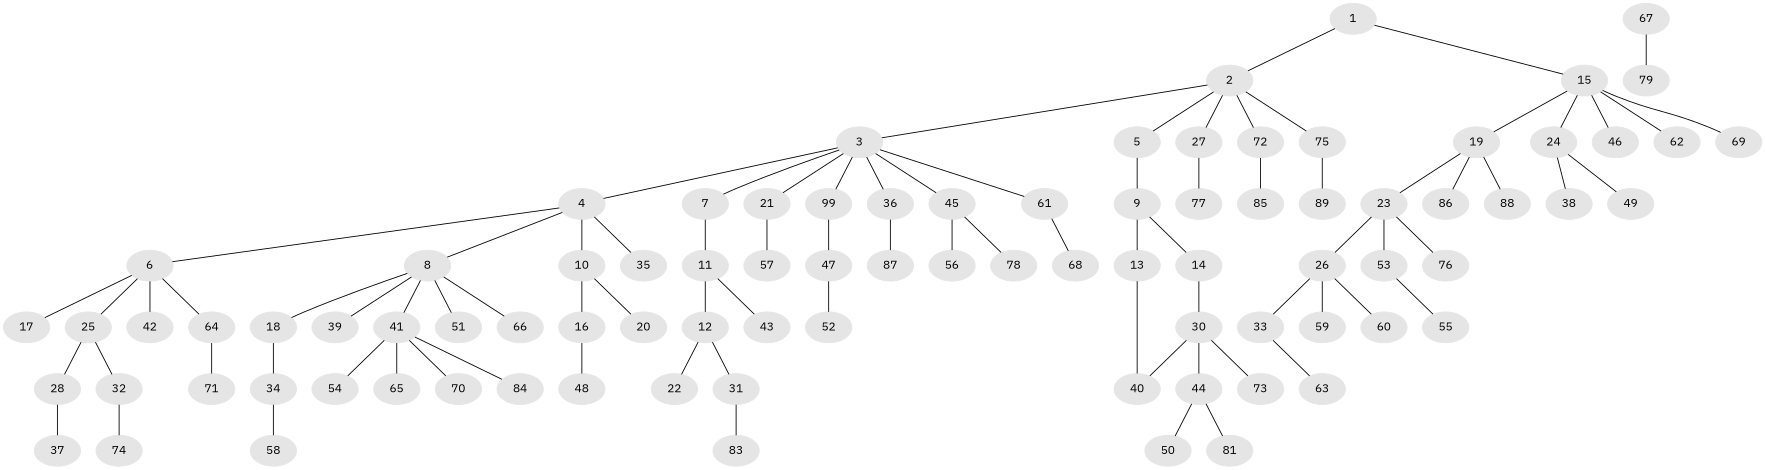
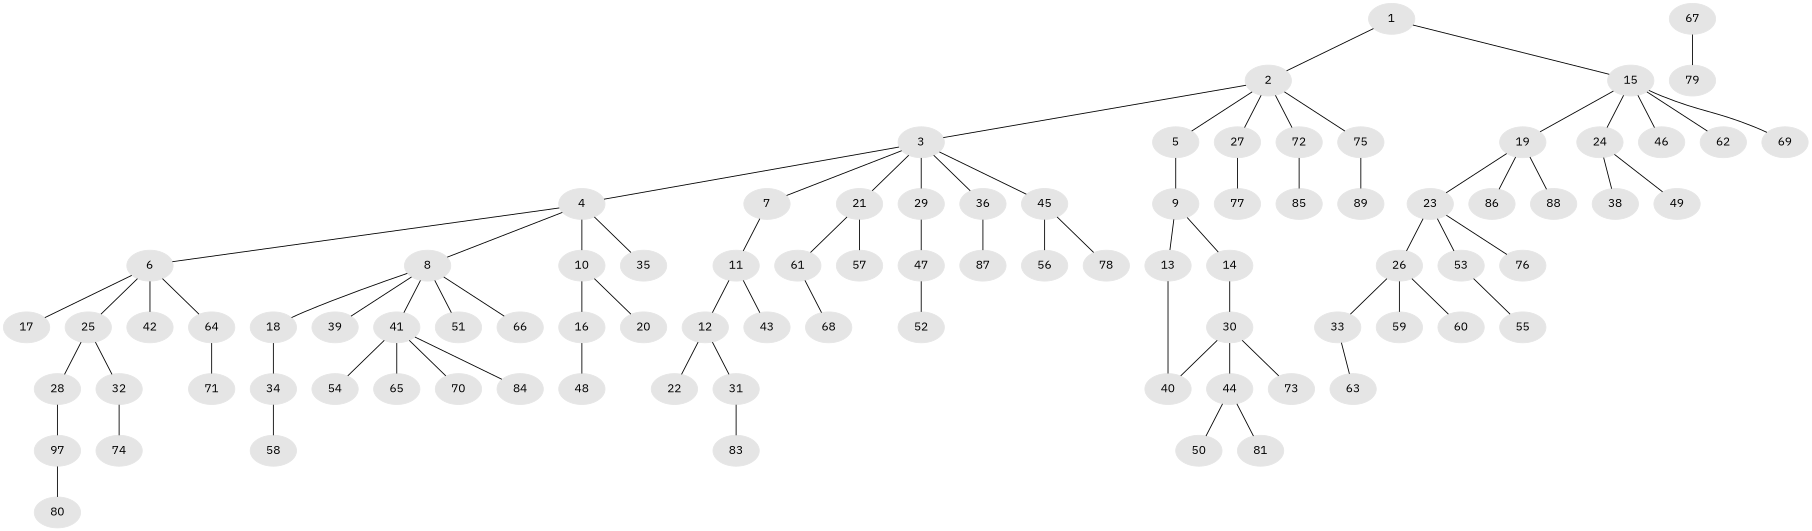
(952, 173) -> (829, 235)
(829, 204) -> (921, 204)
(57, 451) -> (57, 451)
none -> (57, 512)
